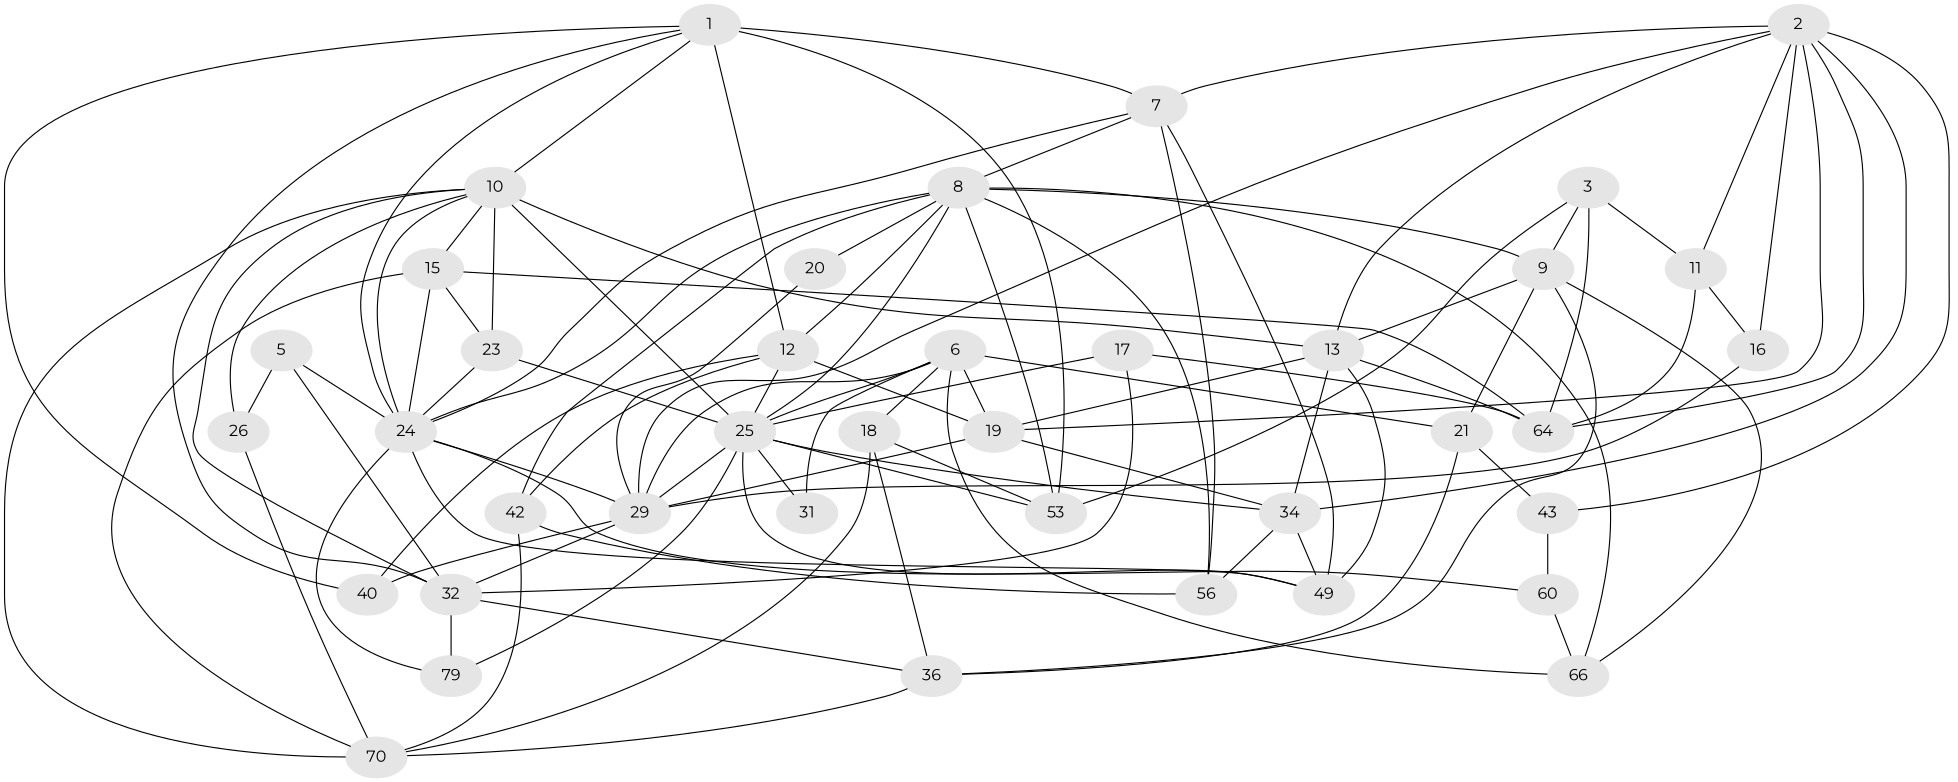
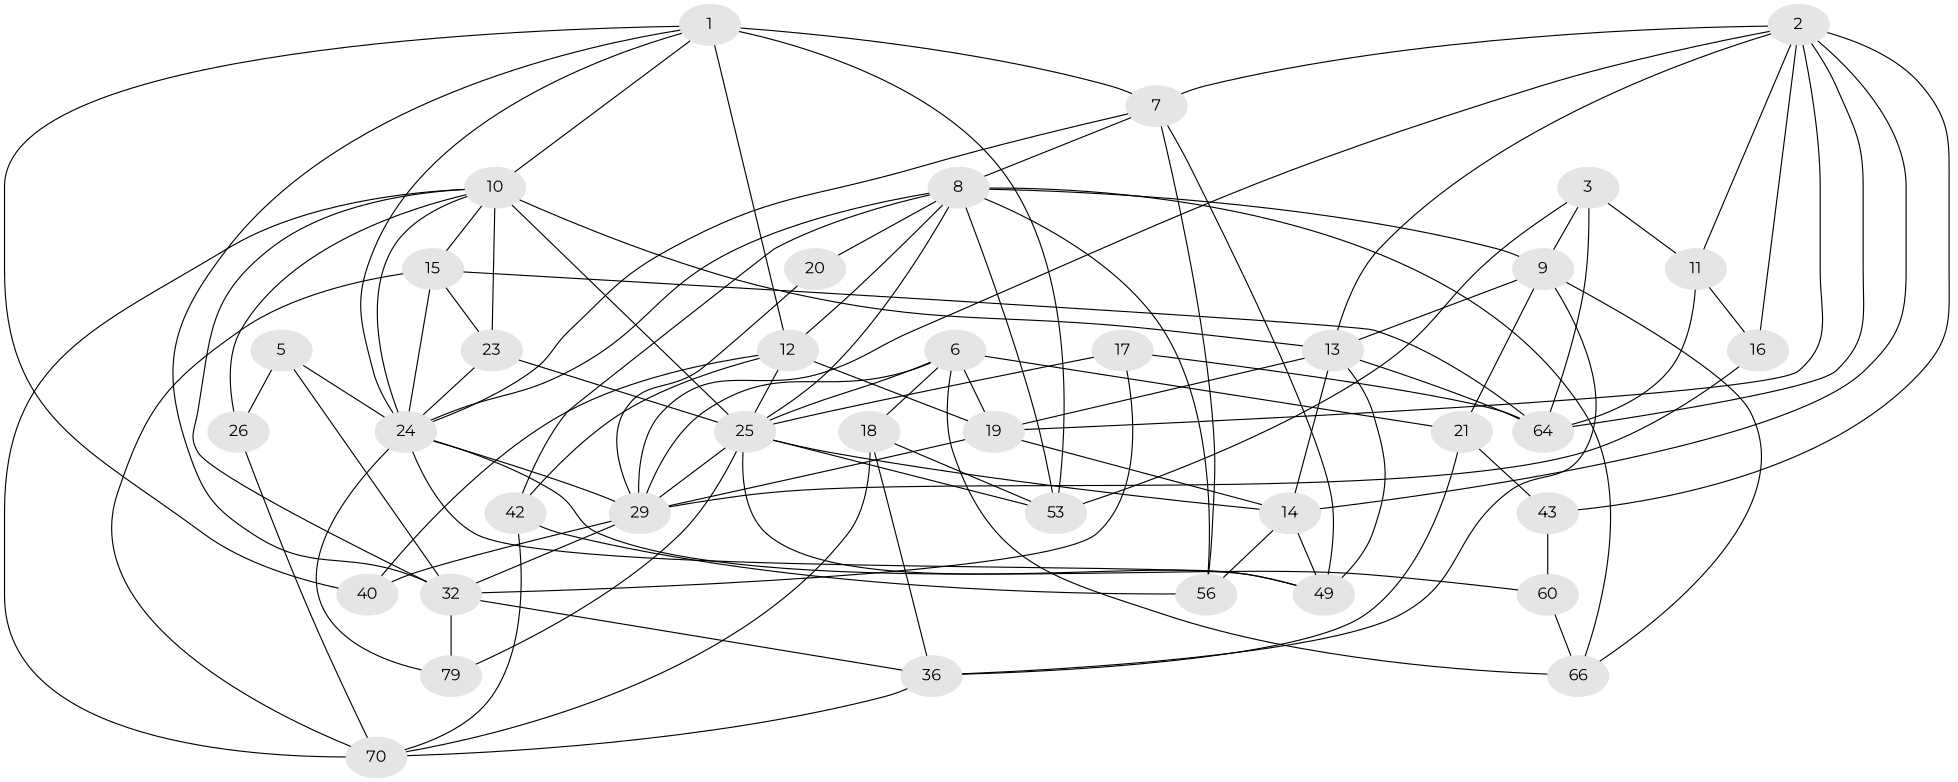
(807, 513) -> none
(1290, 513) -> (1290, 513)
